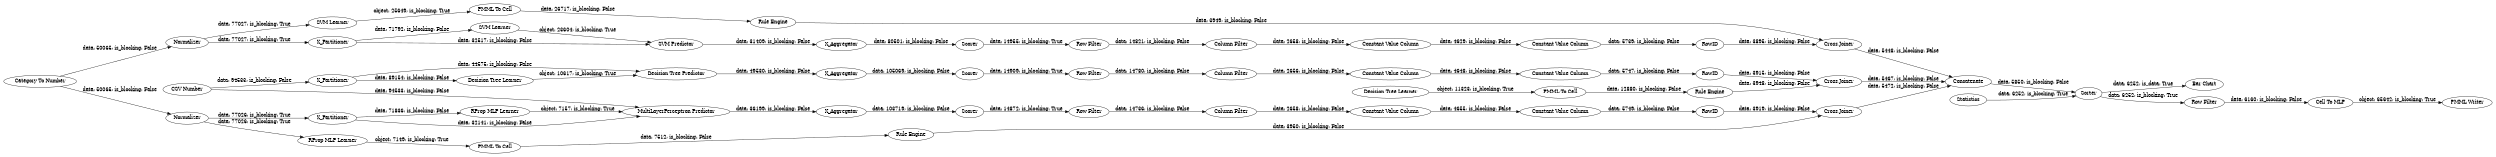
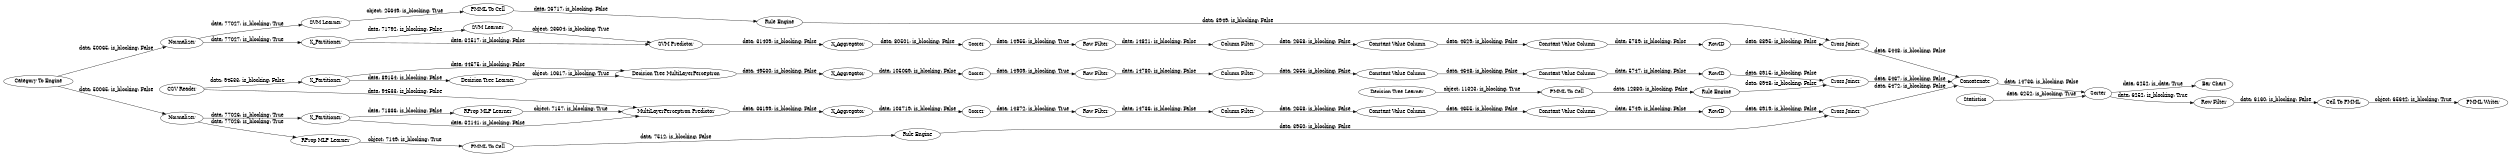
(676, 74) -> (676, 74)
(40, 81) -> (38, 81)
(2033, 83) -> (2041, 82)
(187, 89) -> (182, 89)
(2330, 103) -> (2343, 103)
